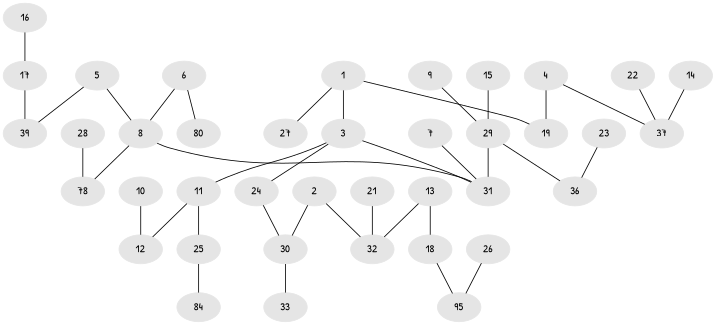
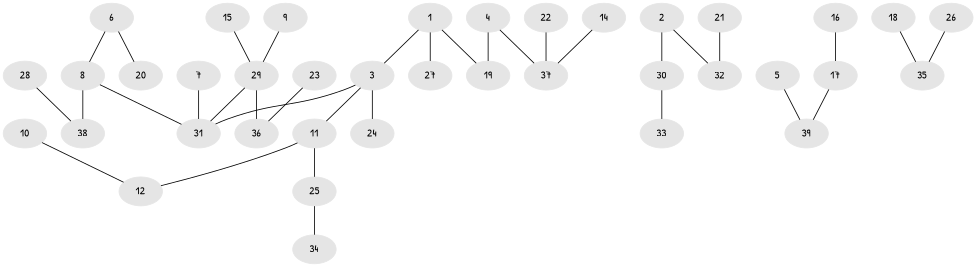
(119, 105) -> none
(199, 133) -> (141, 76)
(83, 191) -> (83, 133)
(430, 191) -> none
(271, 220) -> none
(199, 307) -> (314, 249)
(459, 307) -> (922, 76)
